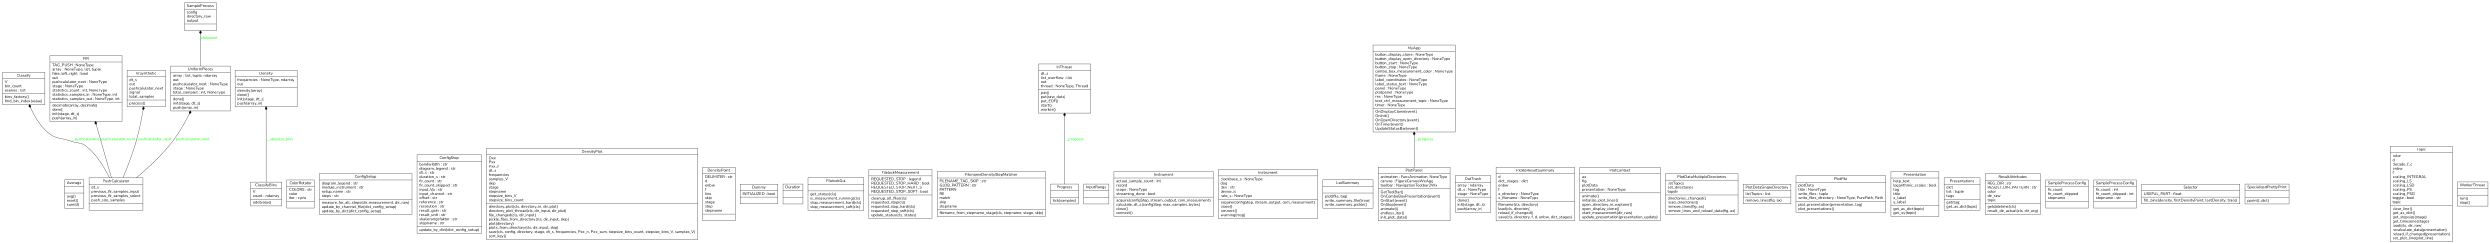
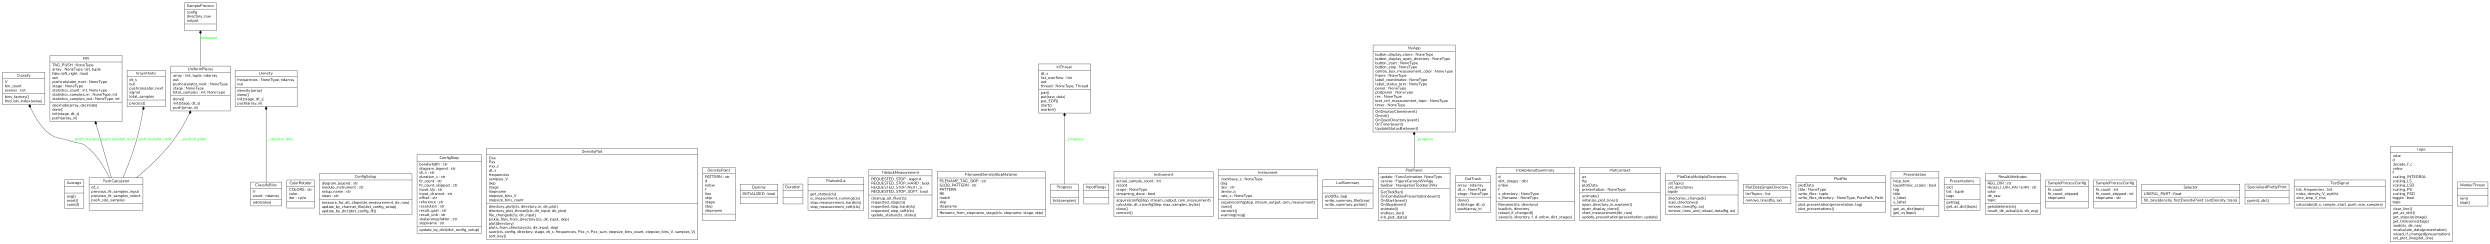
(193, 139) -> (193, 139)
(719, 177) -> (717, 177)
(1414, 177) -> (1411, 177)
none -> (2340, 194)
(352, 211) -> (349, 211)
